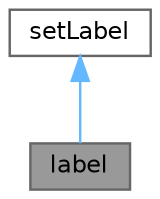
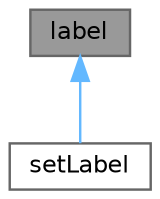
(80, 112) -> (80, 112)
